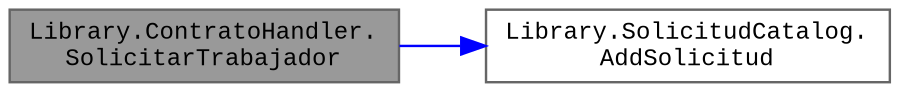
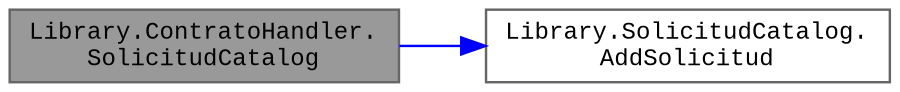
(204, 46) -> (204, 46)
